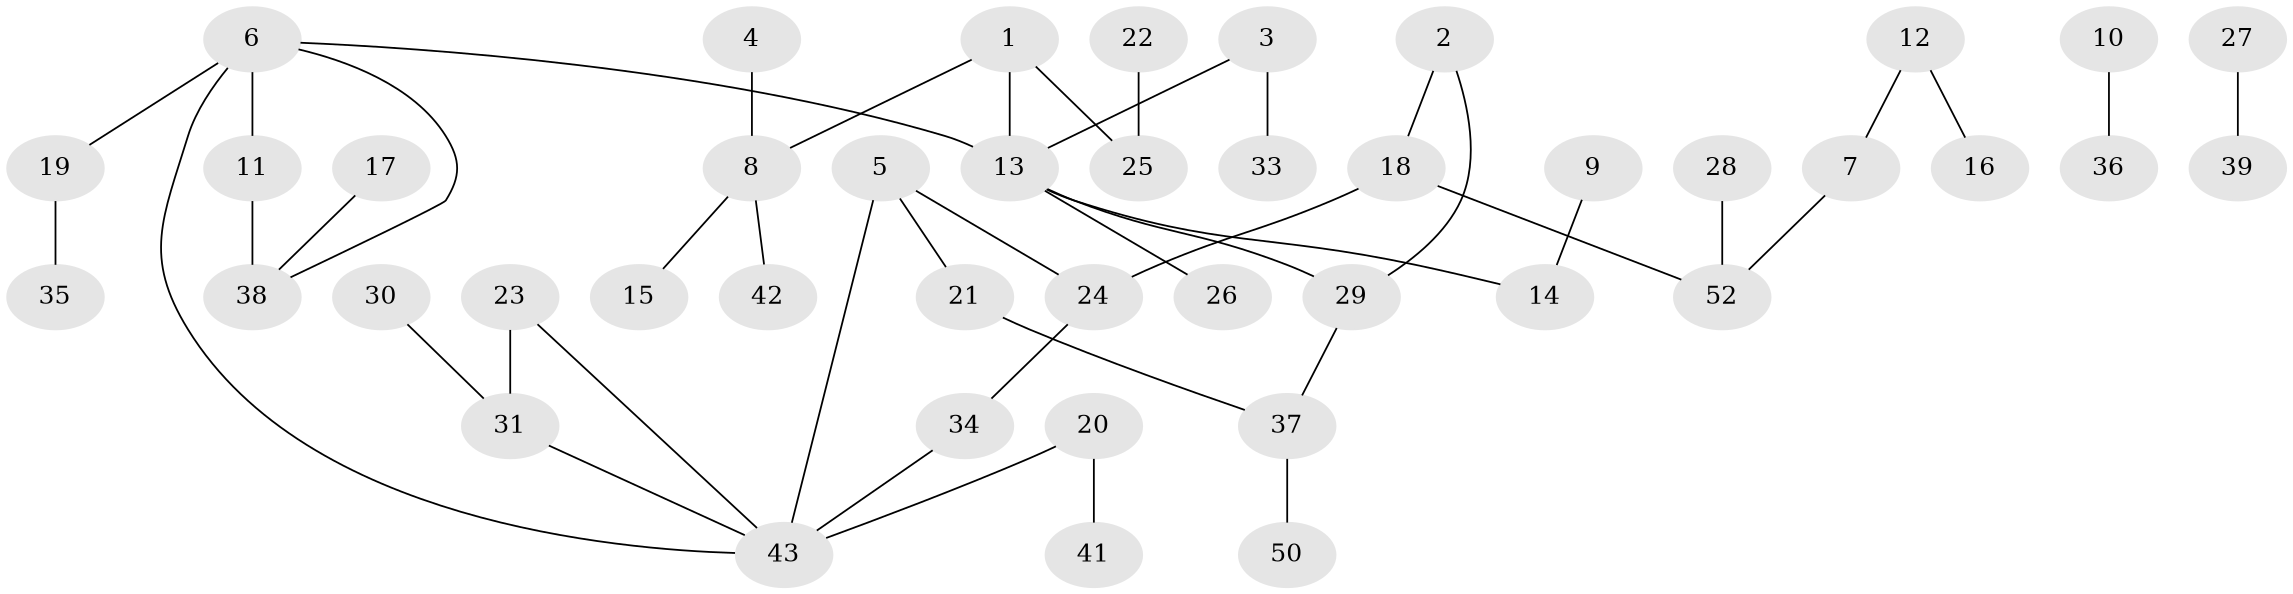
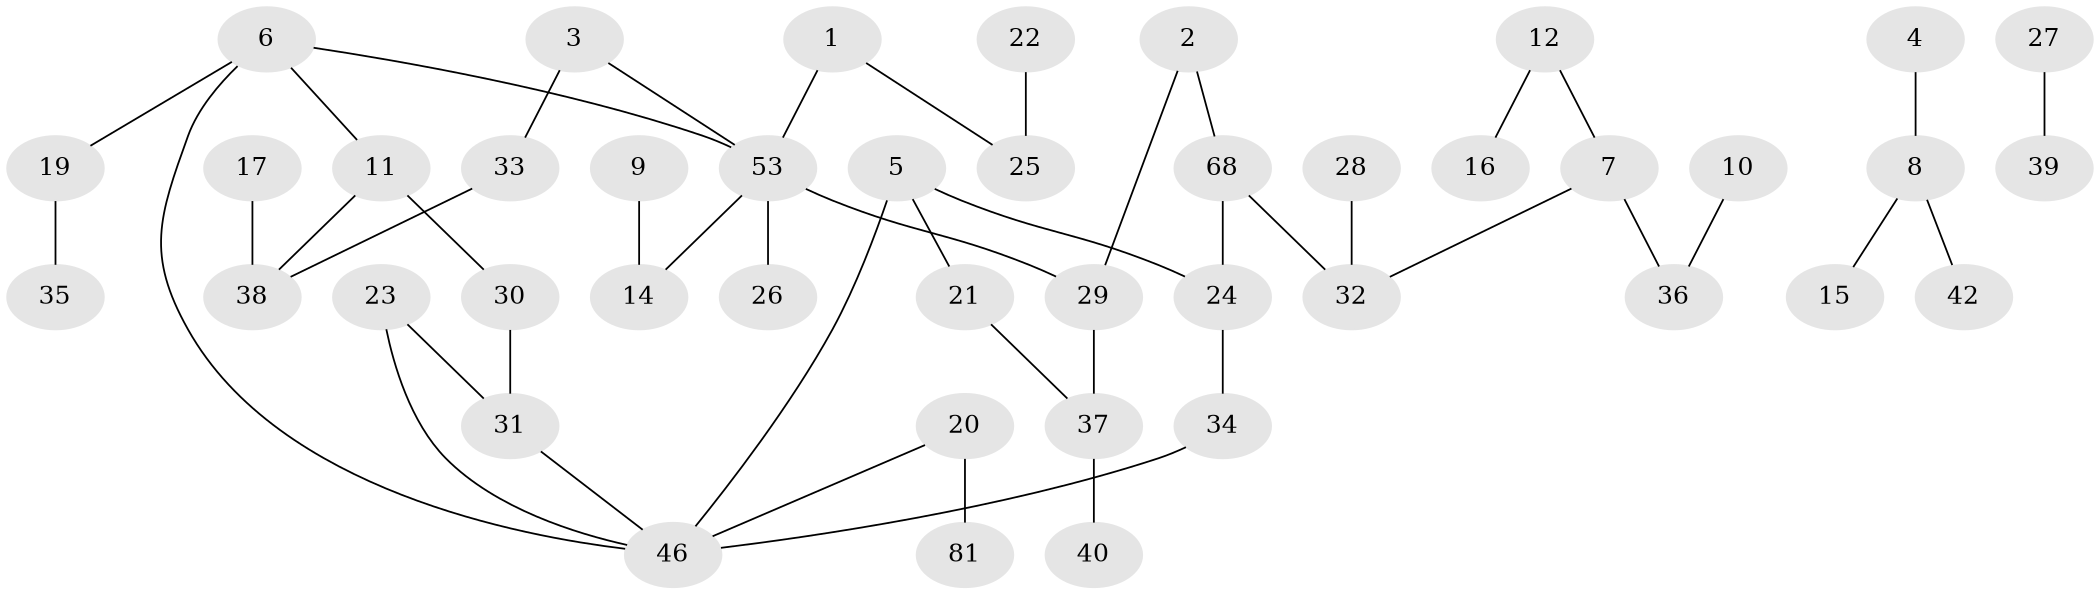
(881, 104) -> none
(457, 167) -> (381, 233)
(1010, 168) -> (768, 168)
(1396, 168) -> (1223, 168)
none -> (446, 233)
none -> (1642, 233)
(1722, 297) -> (1352, 297)
(784, 555) -> (673, 555)
(1094, 555) -> (965, 555)
(1287, 555) -> (1094, 555)
